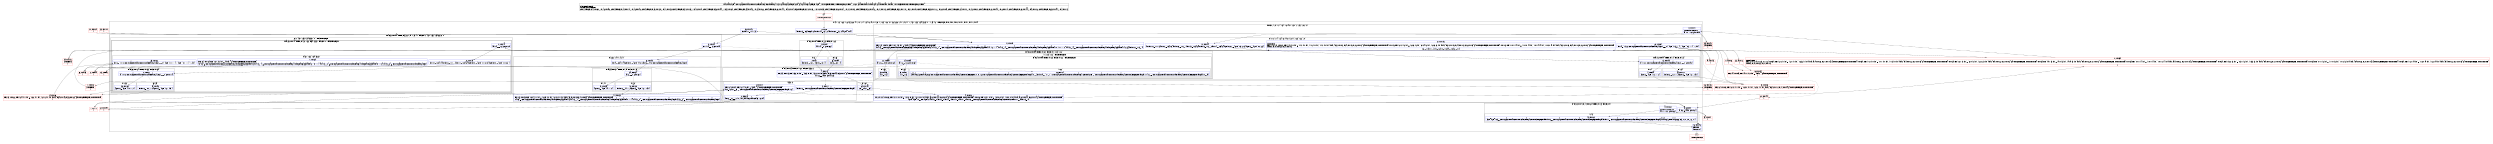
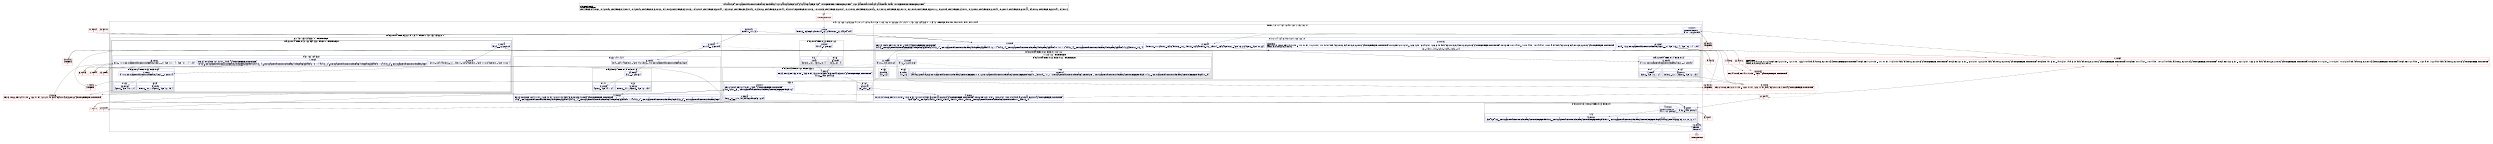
(826, 87) -> none
